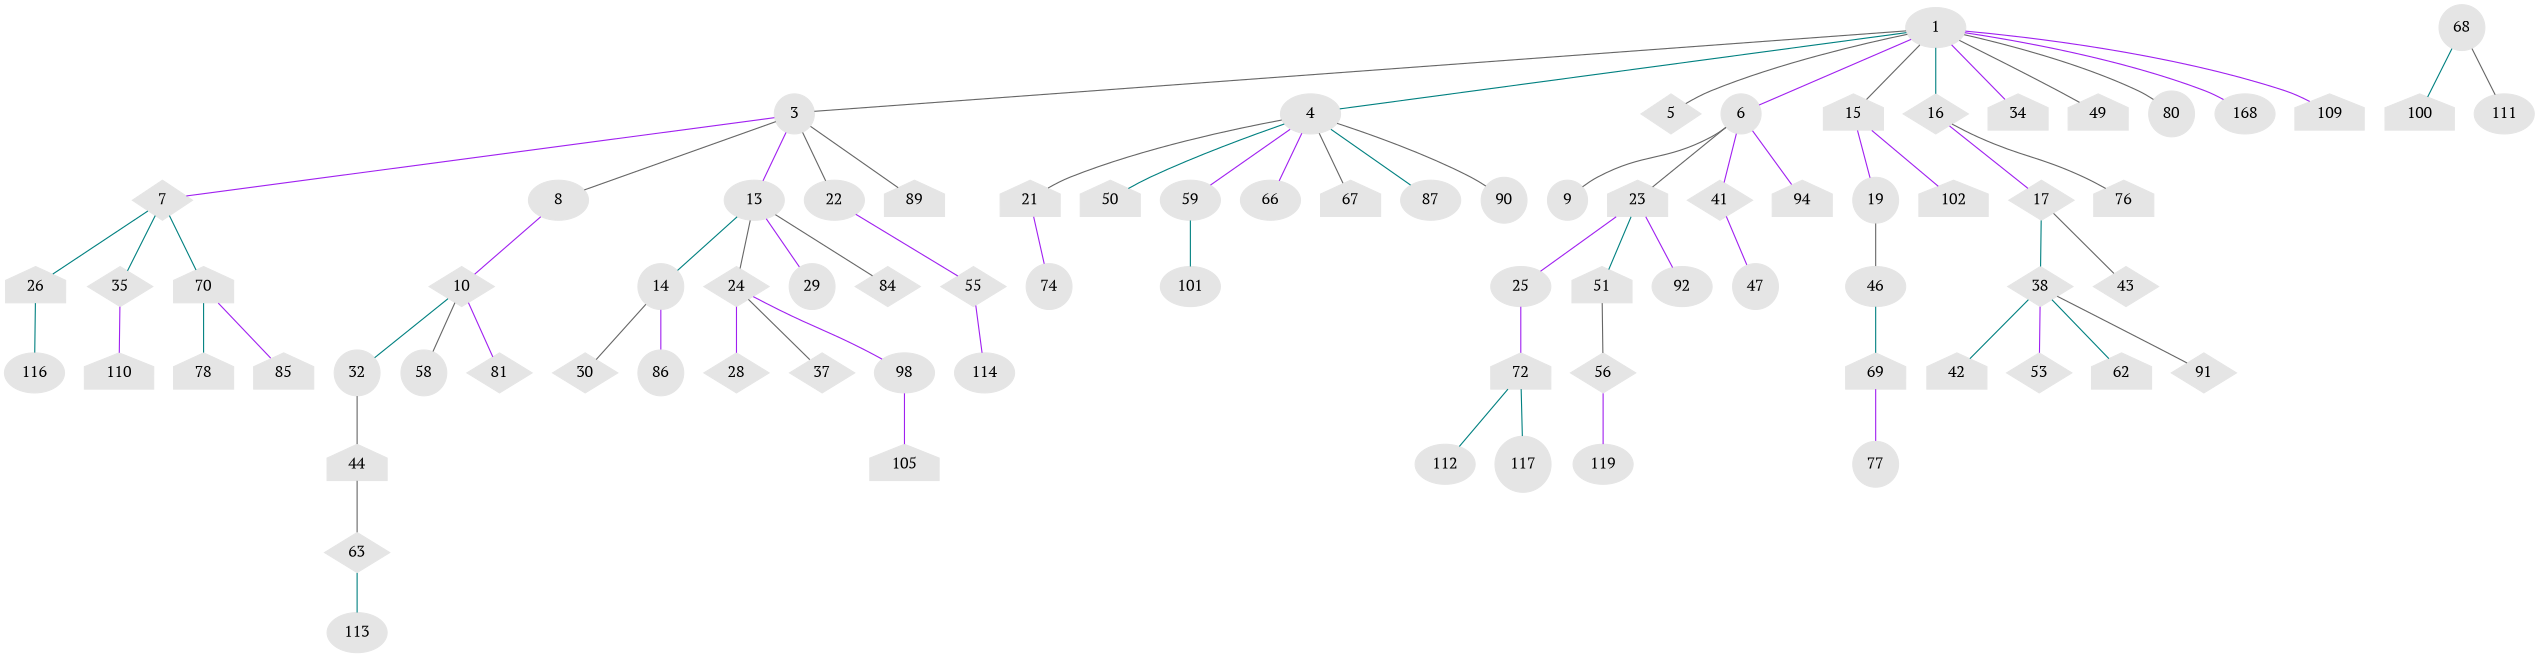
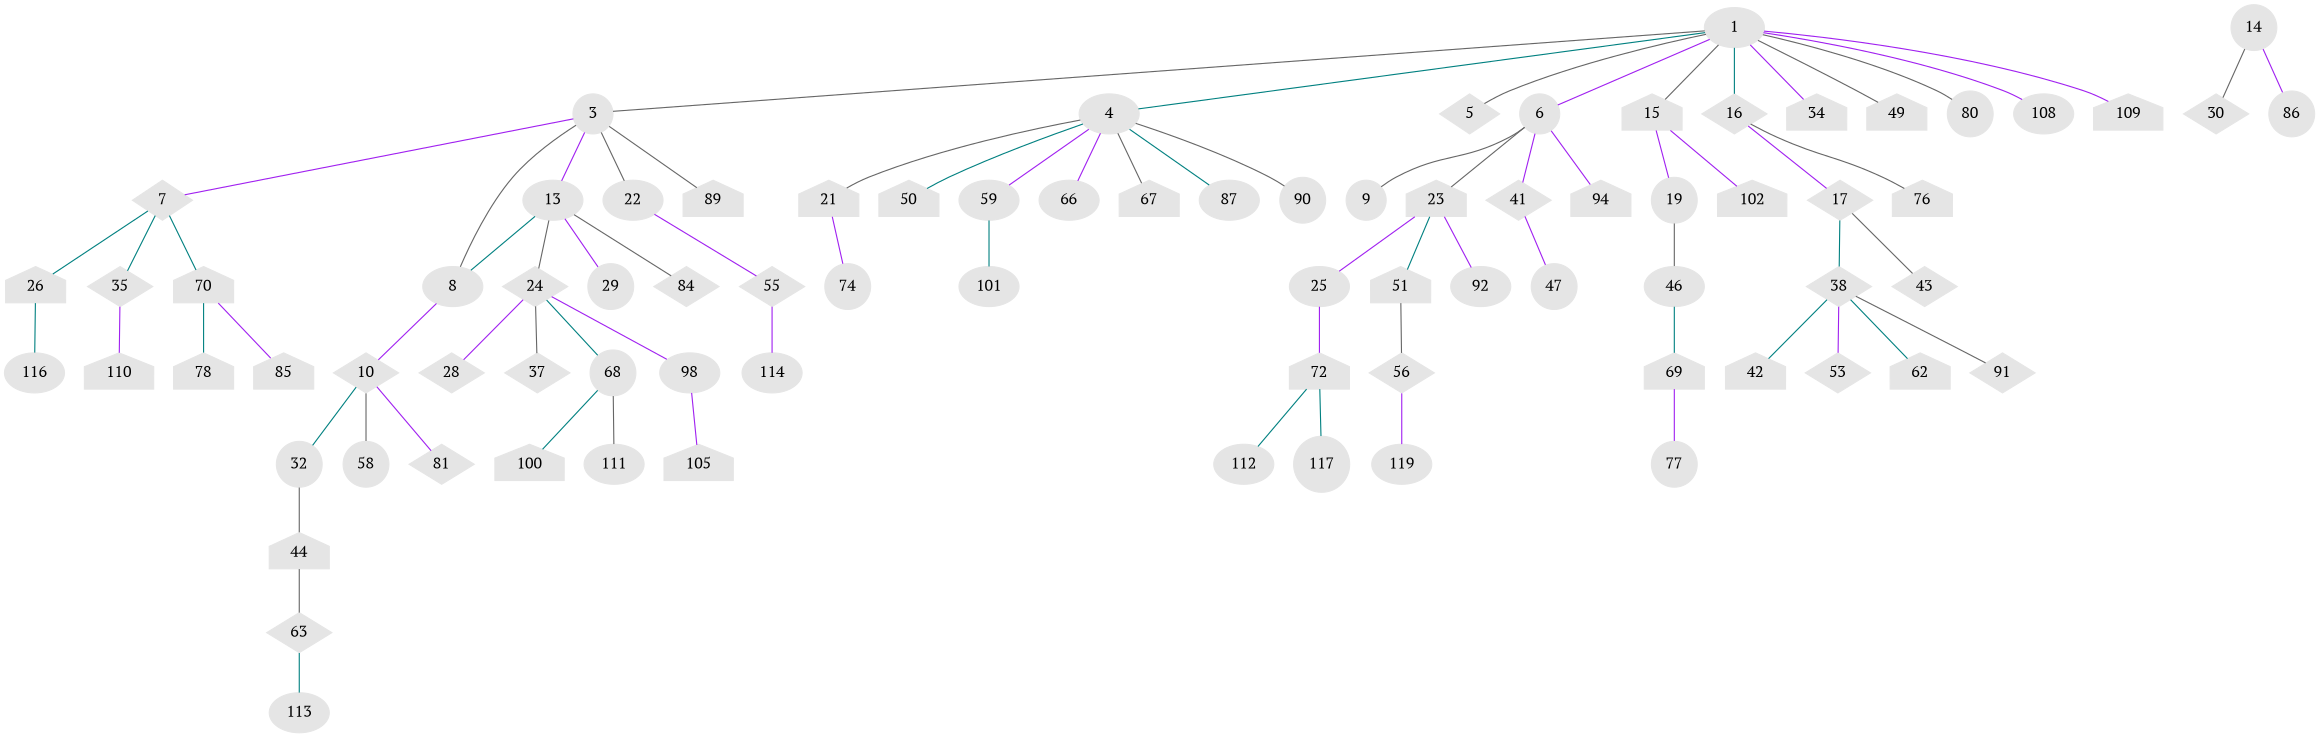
(2245, 114) -> (2044, 114)
(707, 244) -> (503, 243)
none -> (572, 328)
